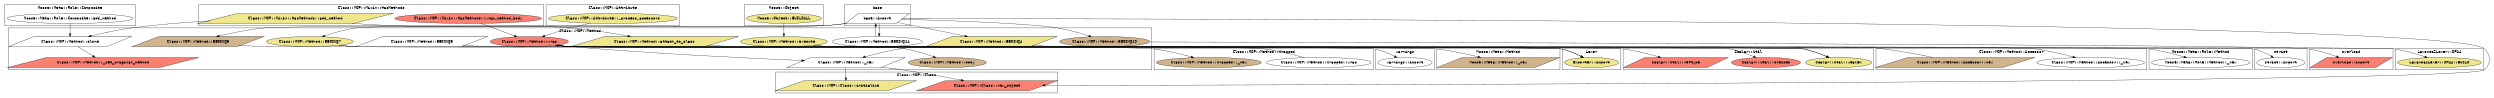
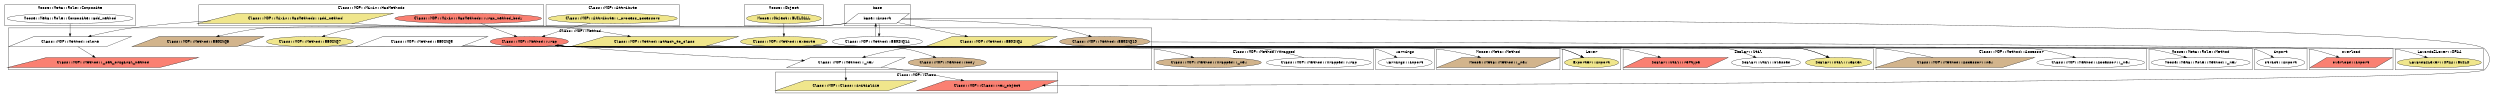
(909, 47) -> (1017, 47)
(2281, 52) -> (2281, 52)
(1766, 63) -> (1766, 63)
